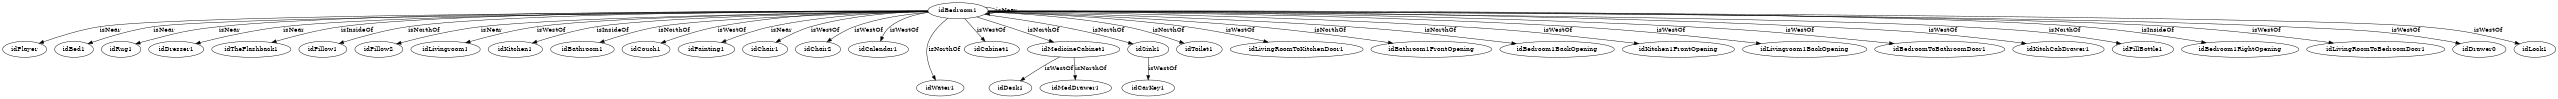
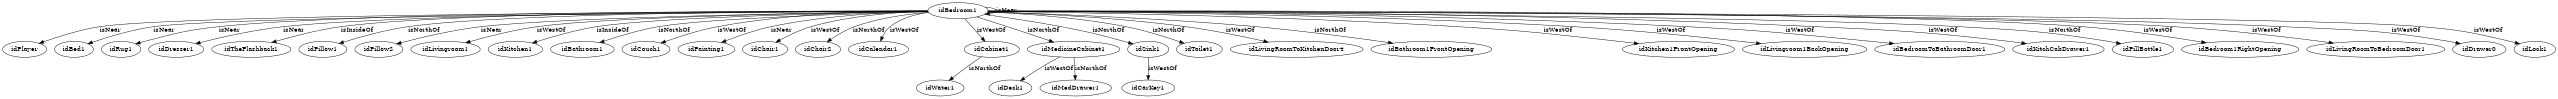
(869, 30) -> (869, 30)
(2158, 30) -> (2158, 30)
(928, 44) -> (967, 67)
(1297, 49) -> (1297, 49)
(1557, 49) -> none
